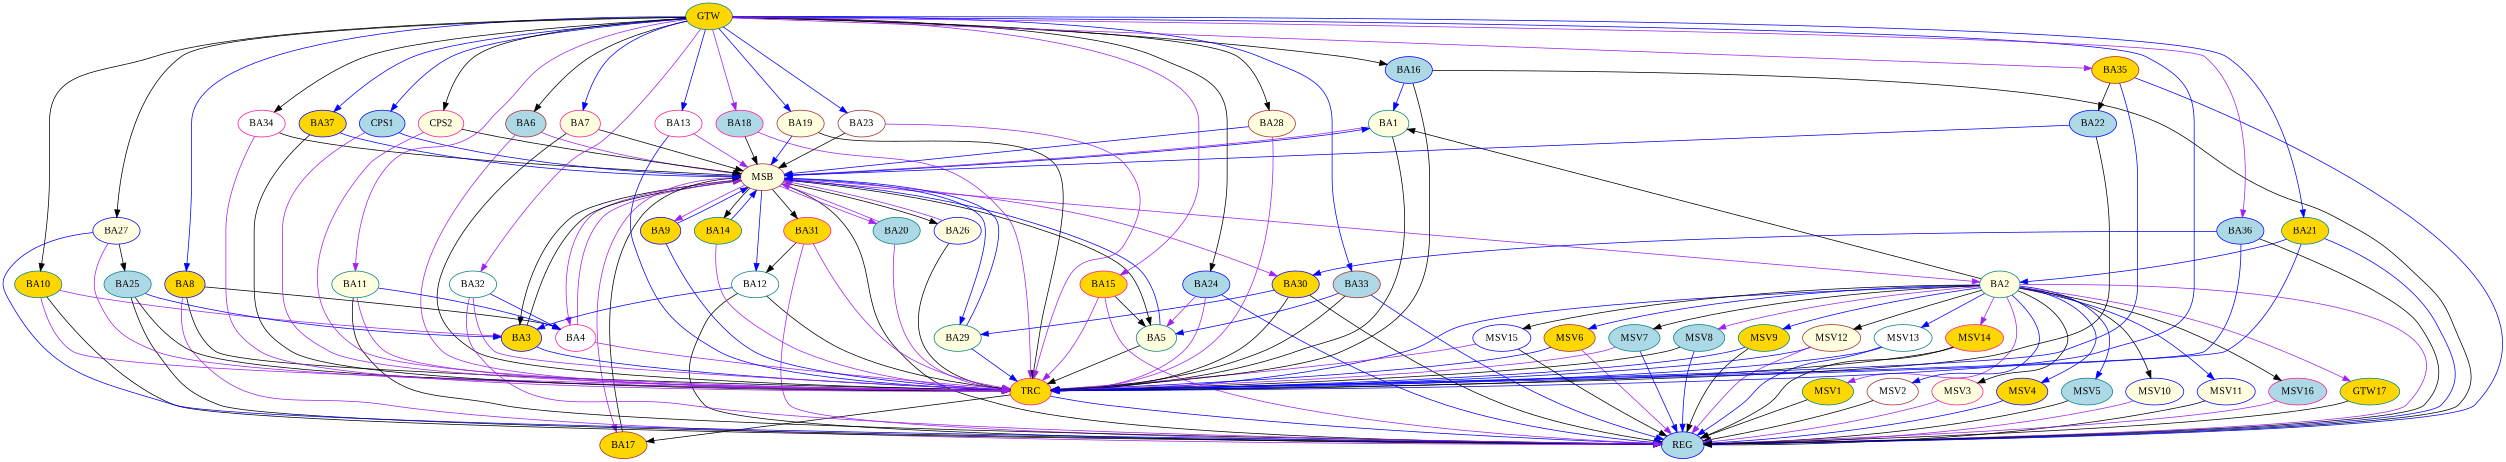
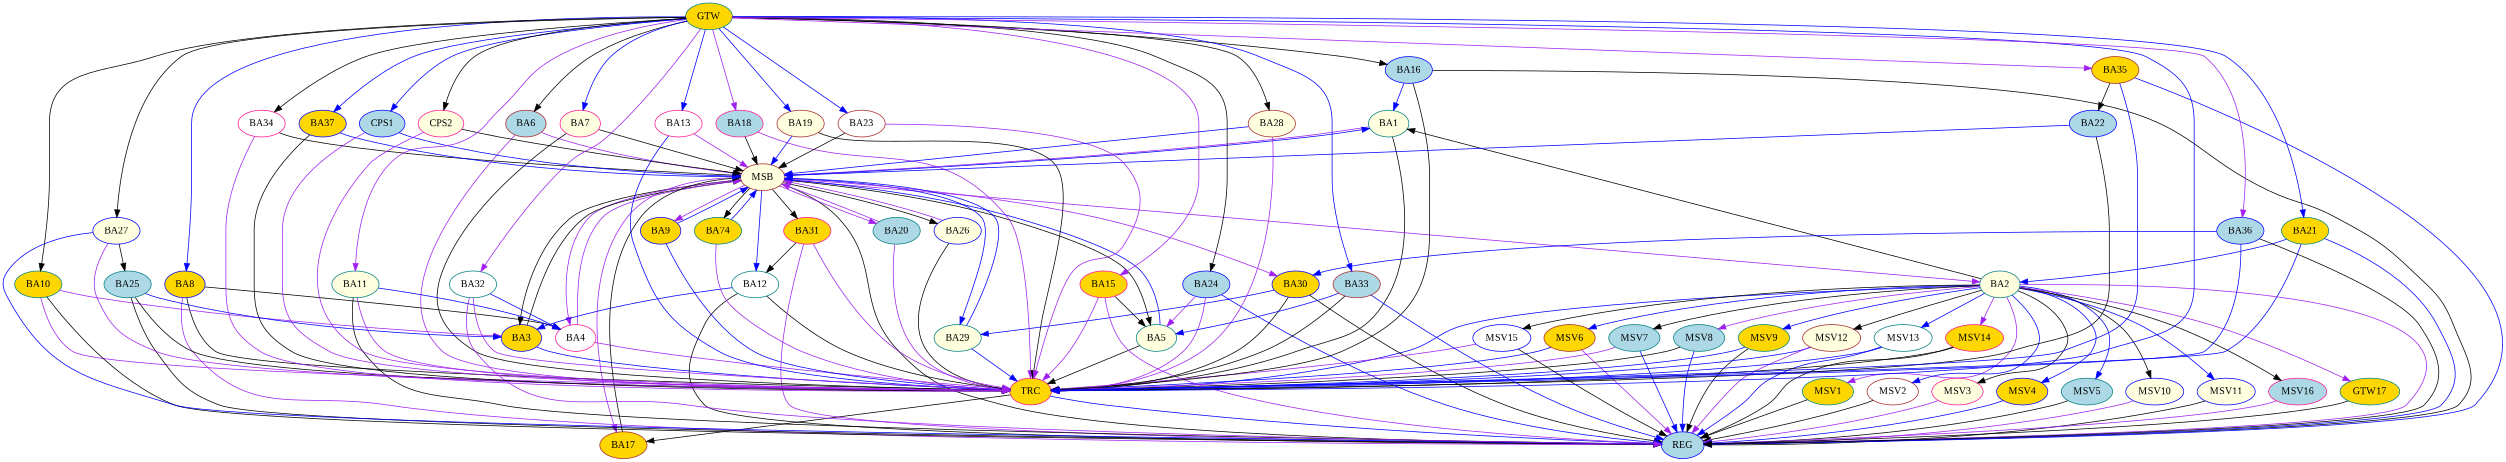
(718, 231) -> (718, 231)
